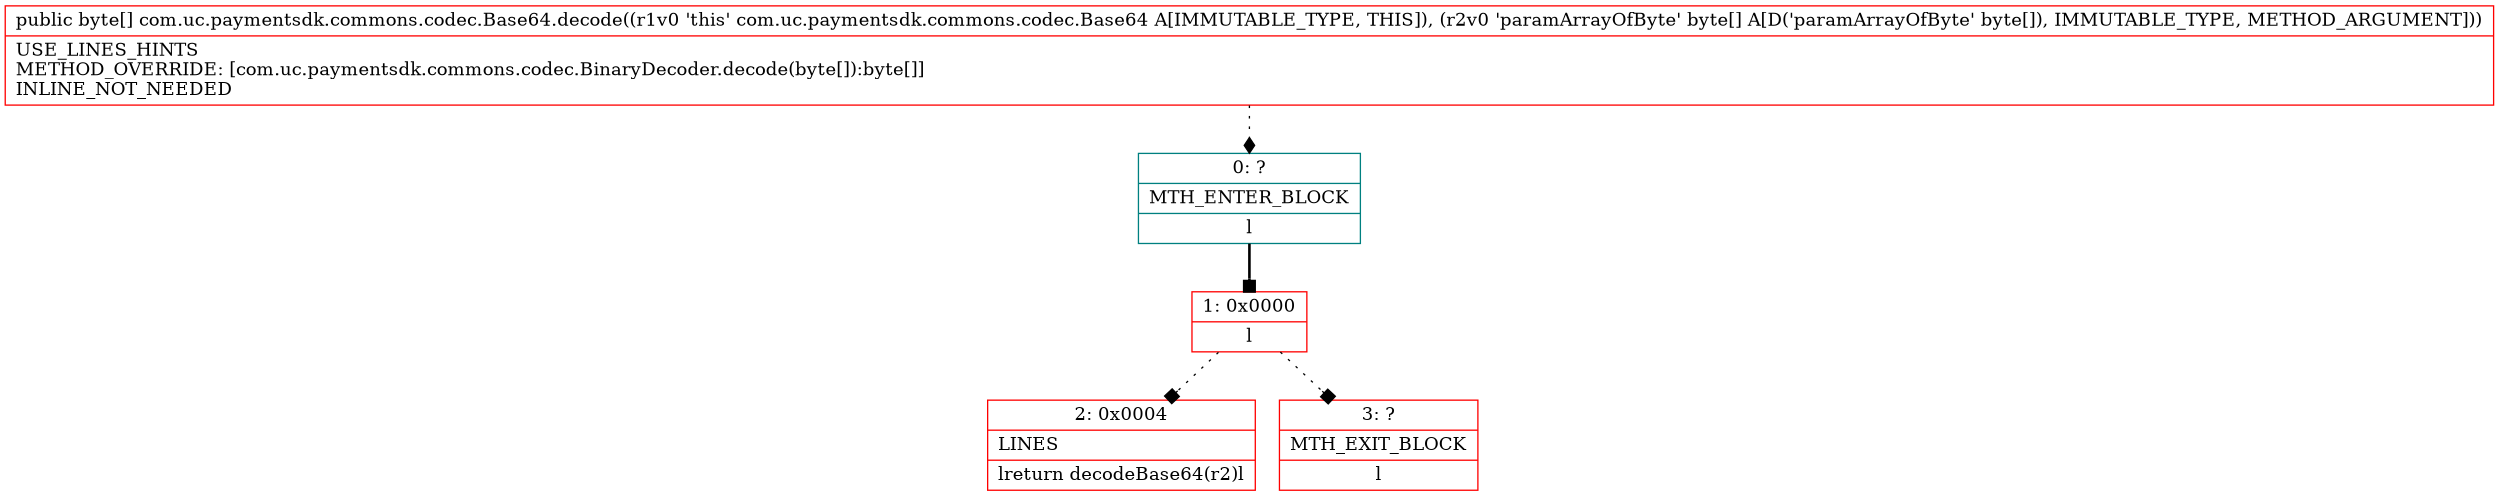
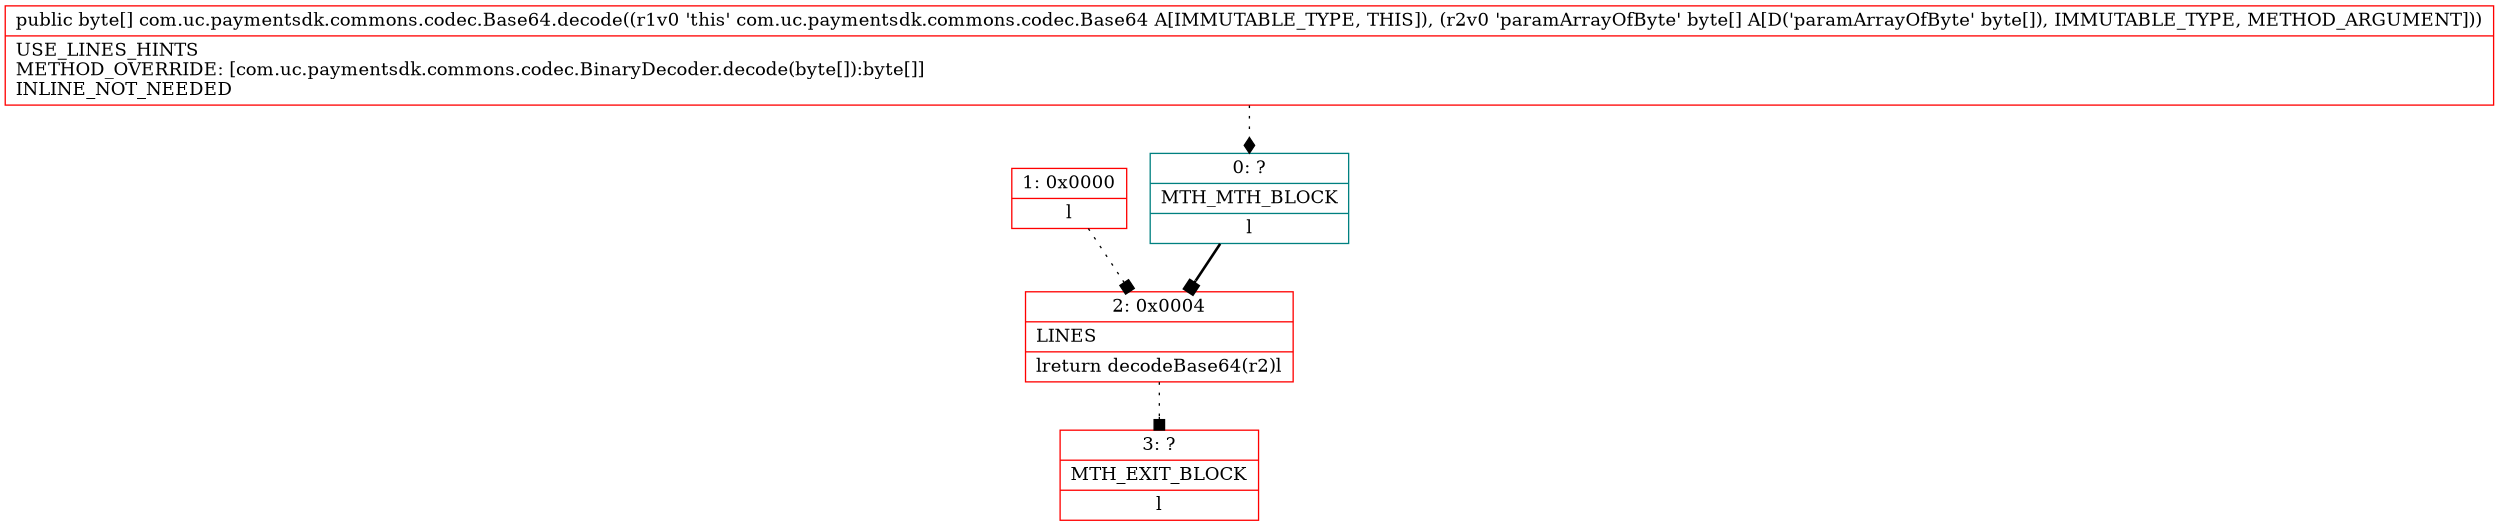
(1249, 198) -> (1249, 198)
(1249, 261) -> (1208, 262)
(1301, 372) -> (1159, 400)
